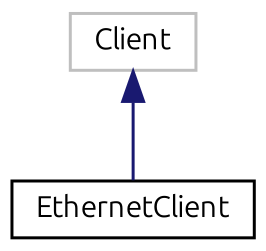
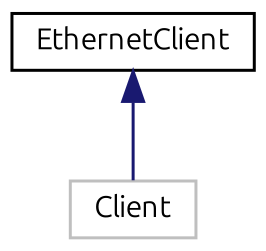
(133, 141) -> (133, 141)
